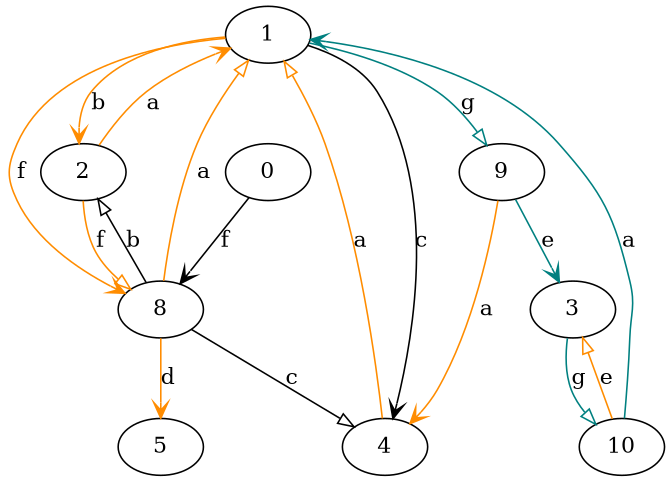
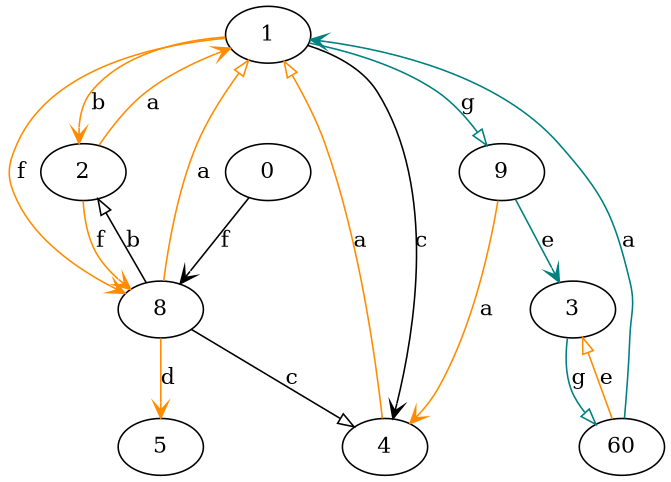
(92, 244) -> (92, 244)
(622, 447) -> (622, 447)
